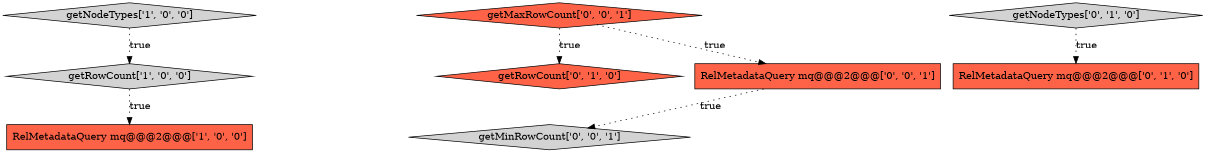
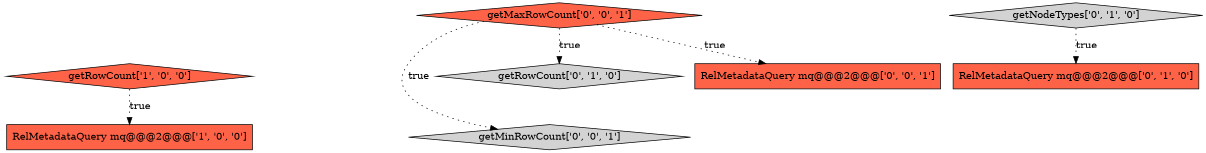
(130, 15) -> none
(130, 76) -> (130, 76)
(559, 76) -> (559, 76)
(679, 108) -> (403, 80)
